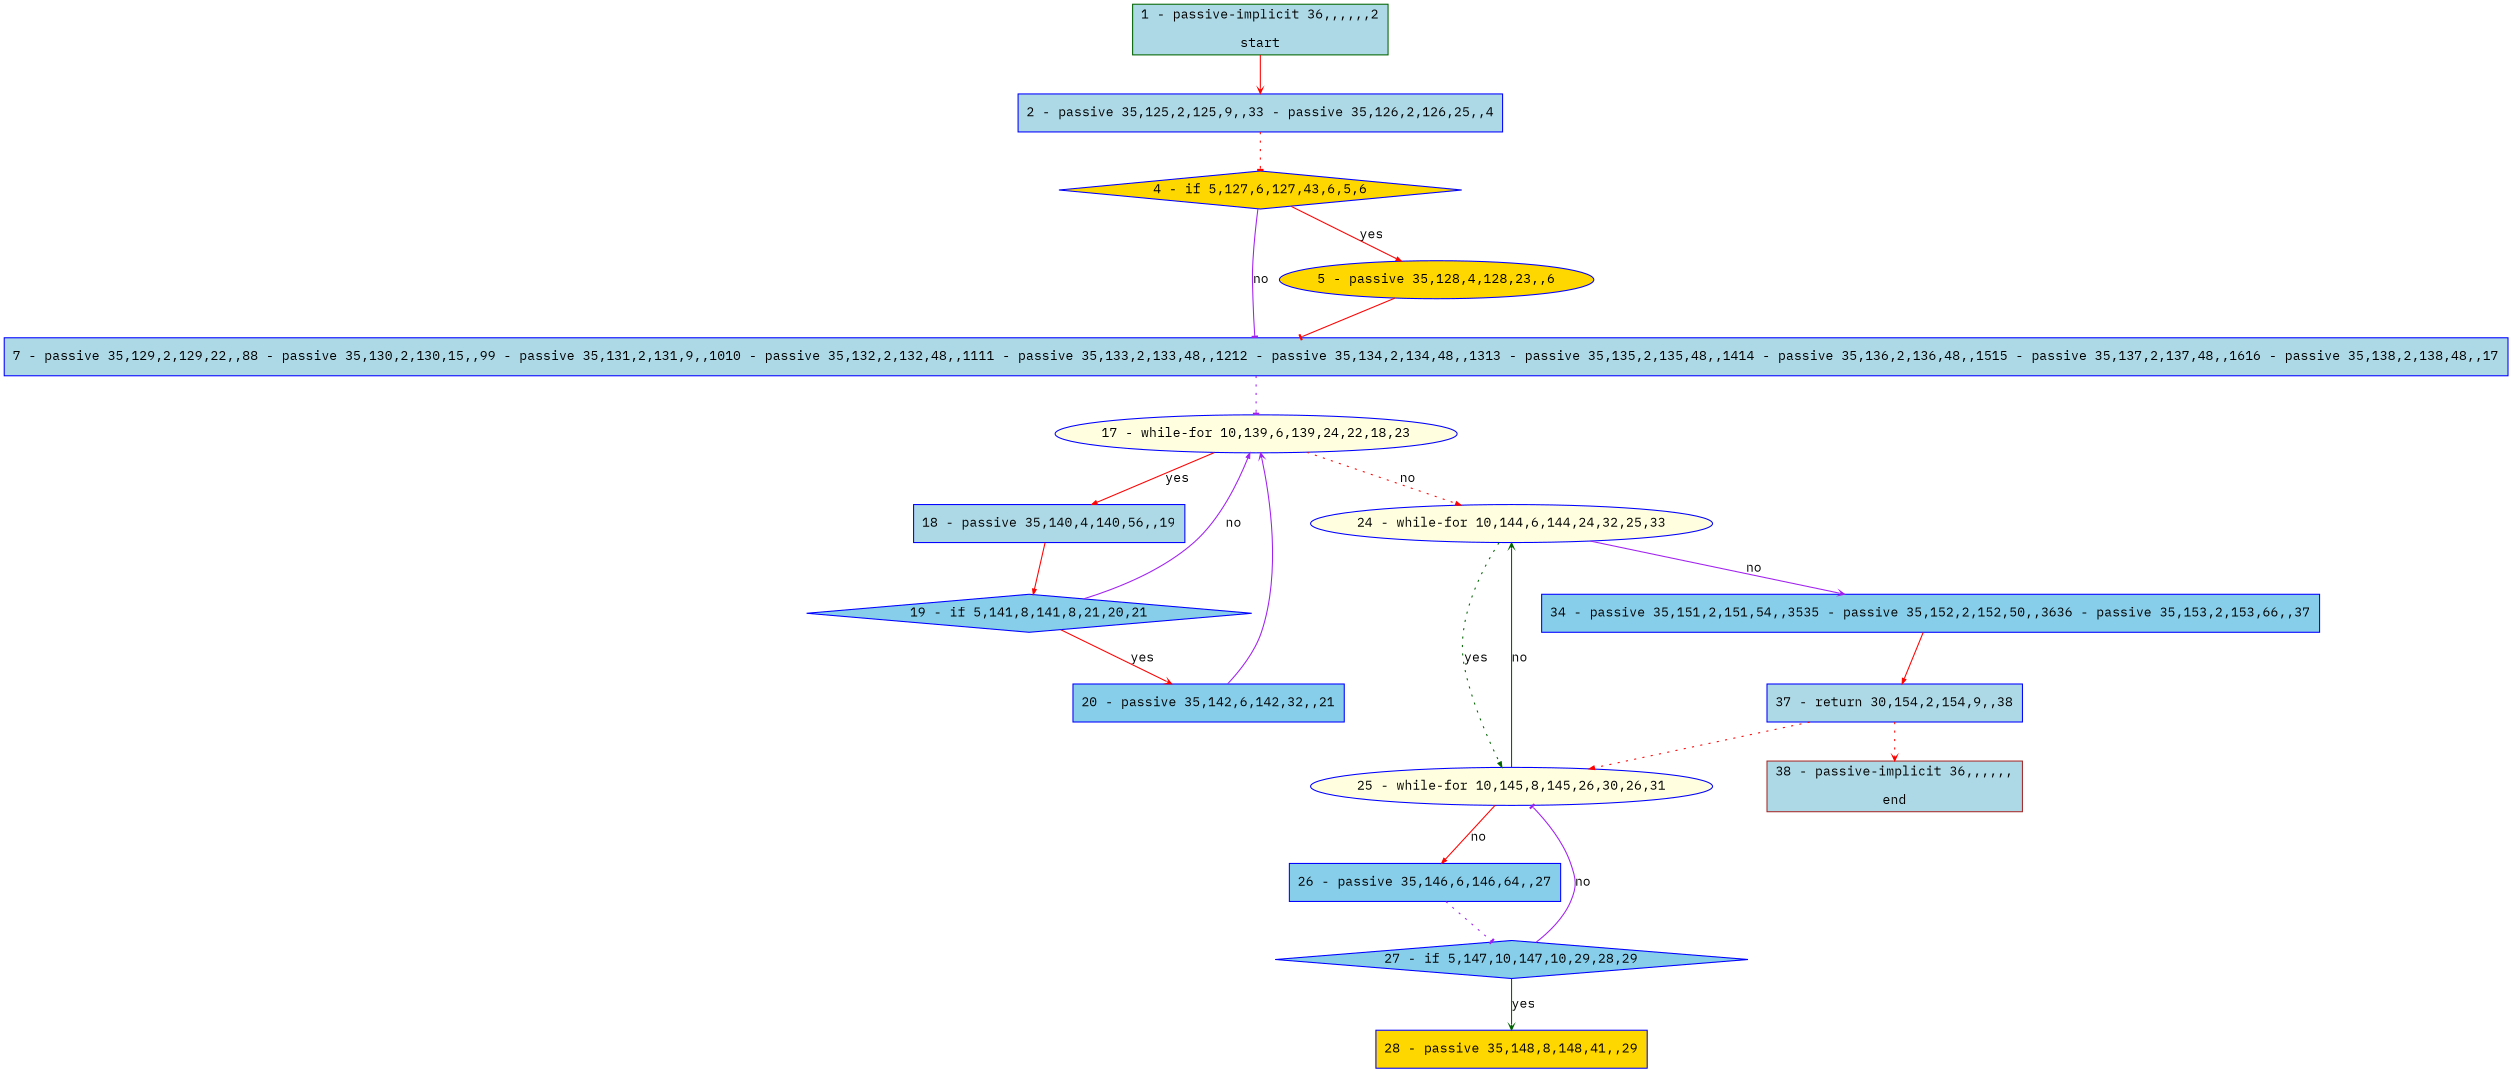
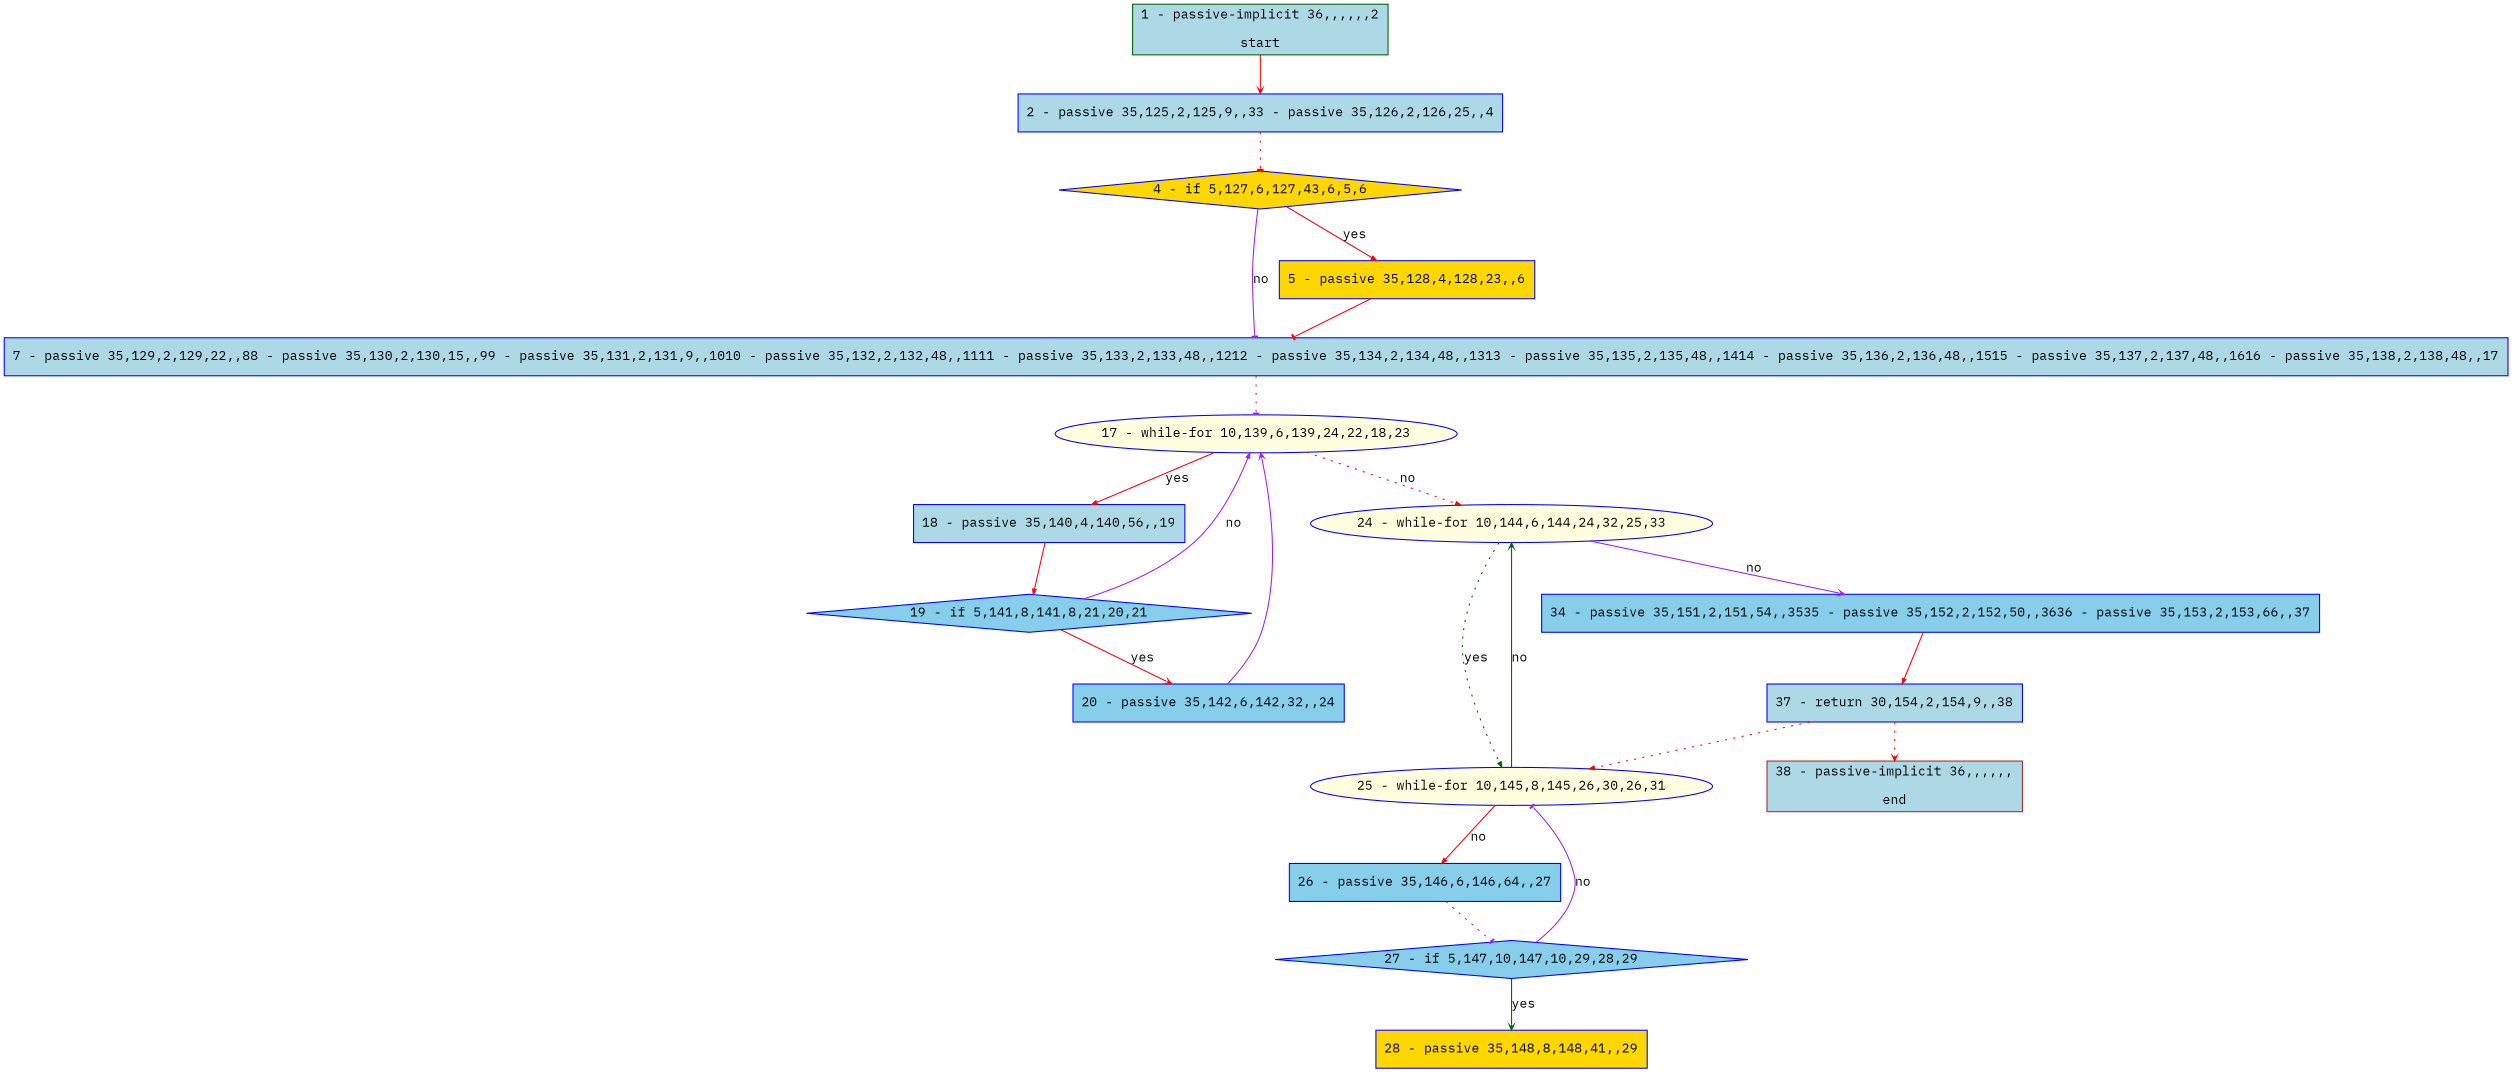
(1437, 280) -> (1407, 280)
(1209, 703) -> (1209, 703)
